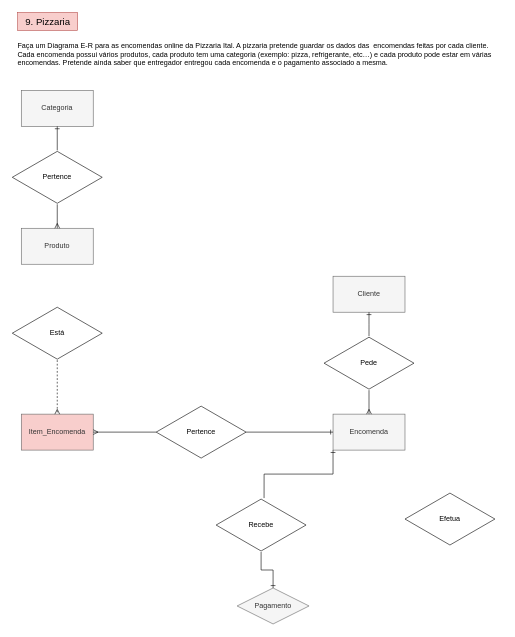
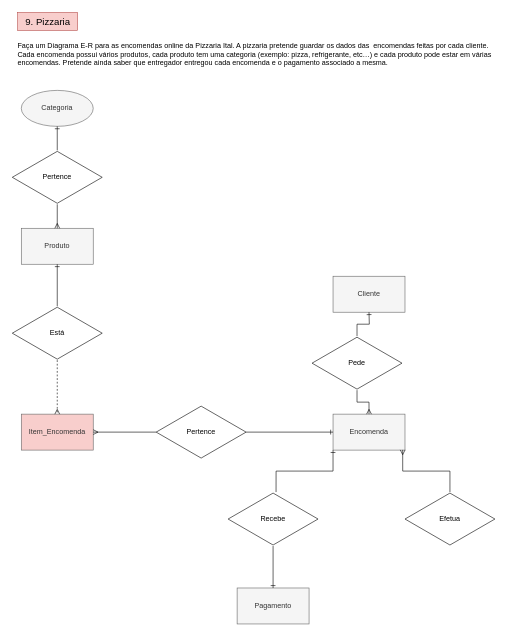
(57, 108) -> (57, 108)
none -> (57, 285)
(369, 363) -> (357, 363)
none -> (403, 461)
(261, 525) -> (273, 519)
(273, 606) -> (273, 606)
